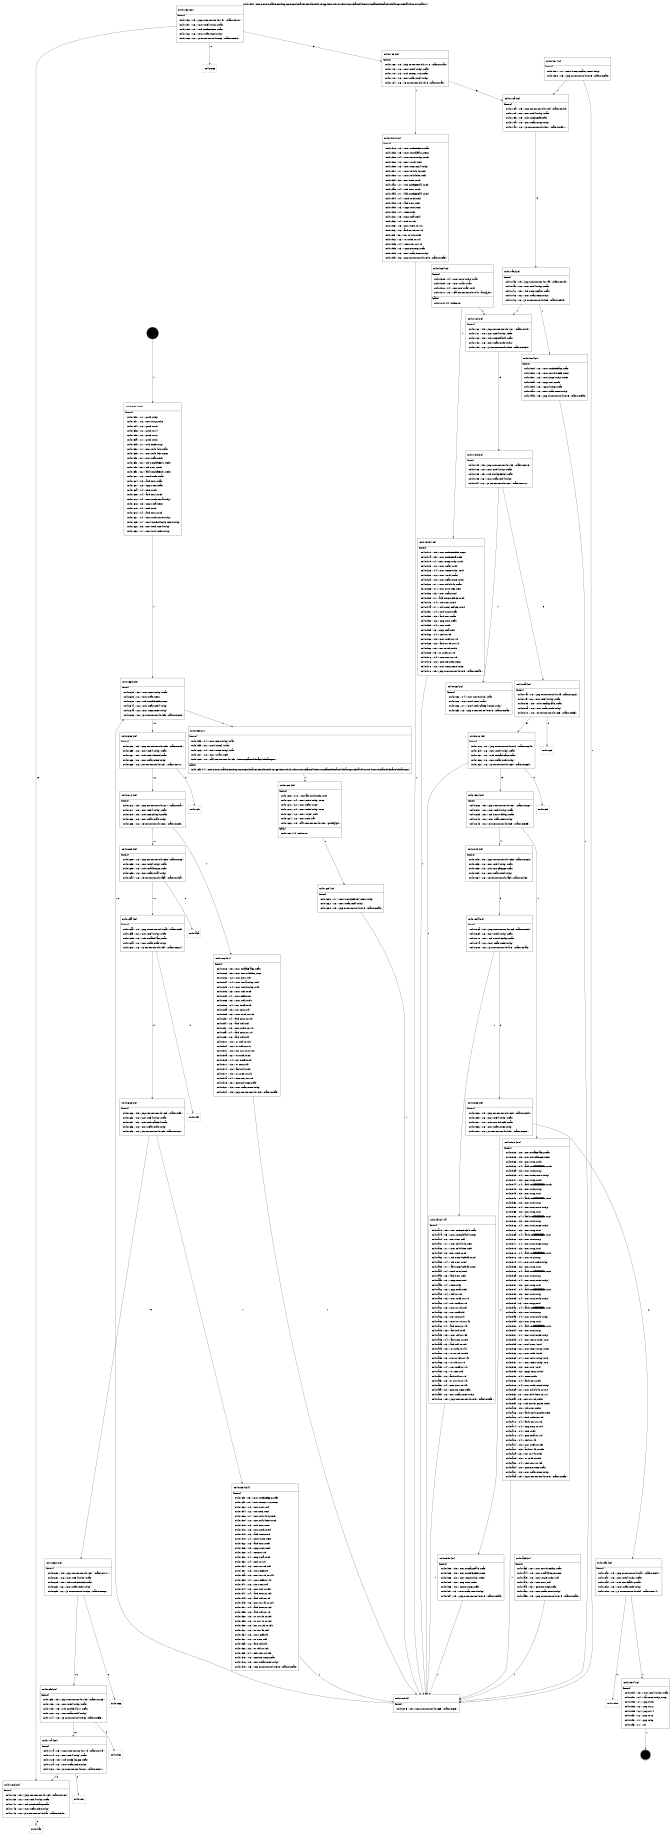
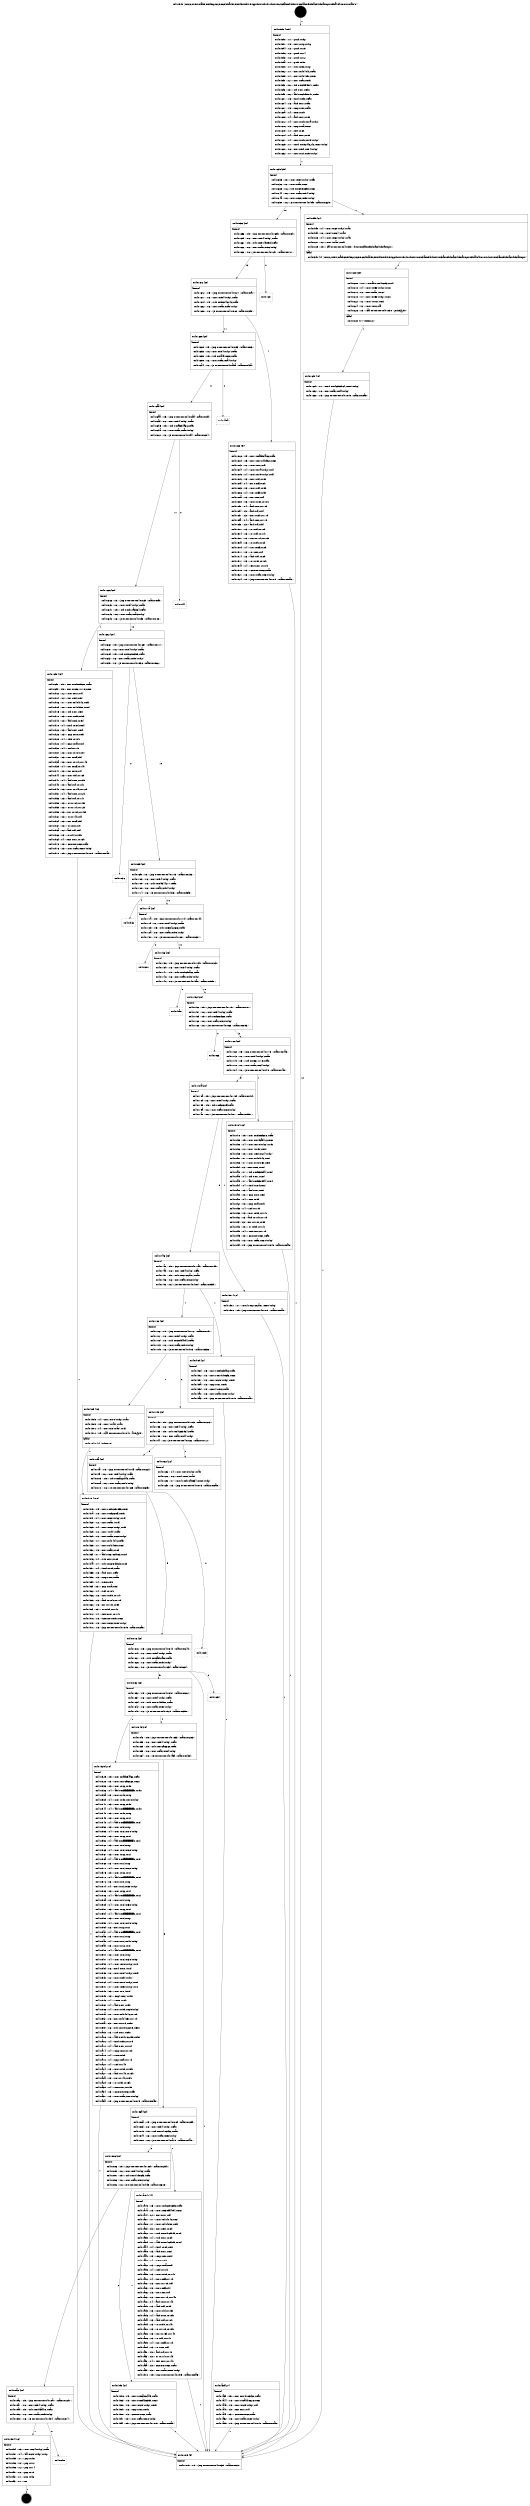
(560, 87) -> (221, 1207)
(481, 310) -> (148, 1379)
(36, 848) -> (202, 989)
